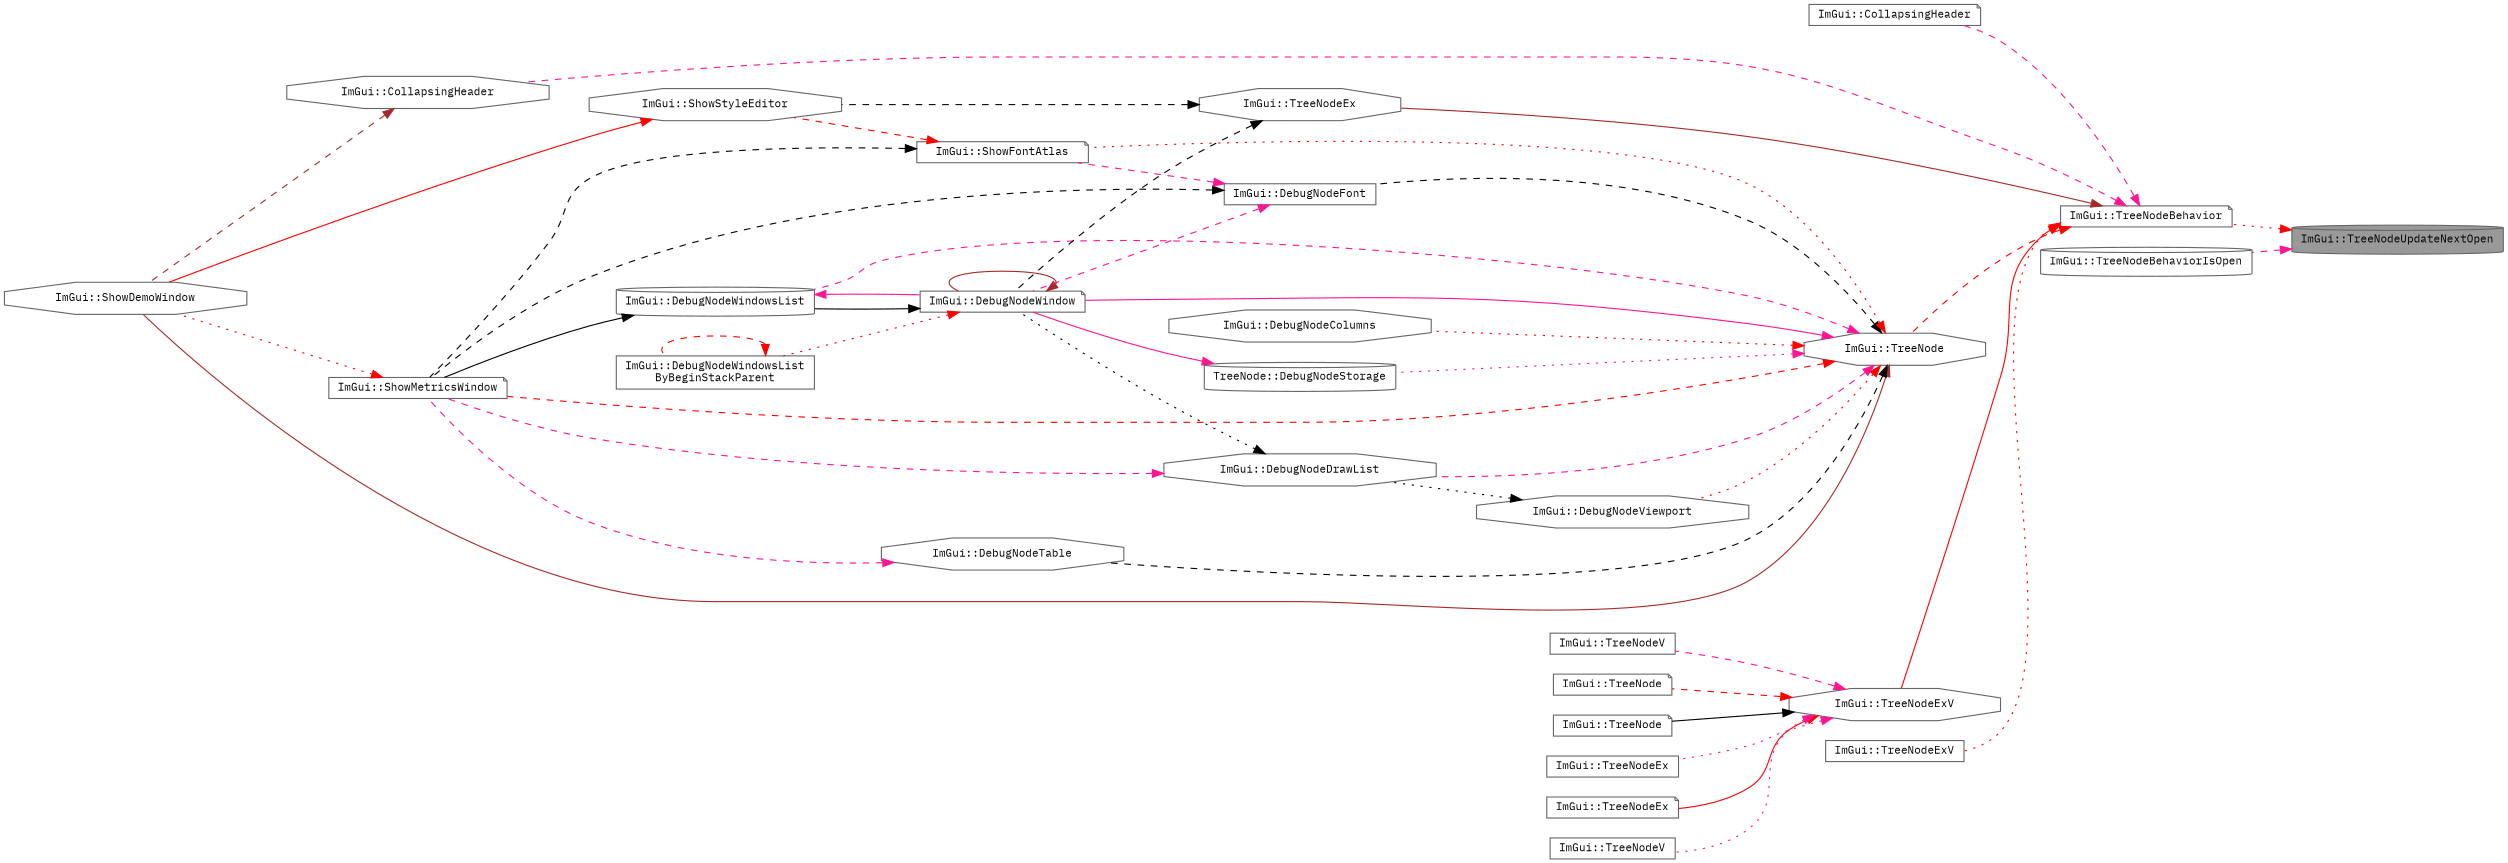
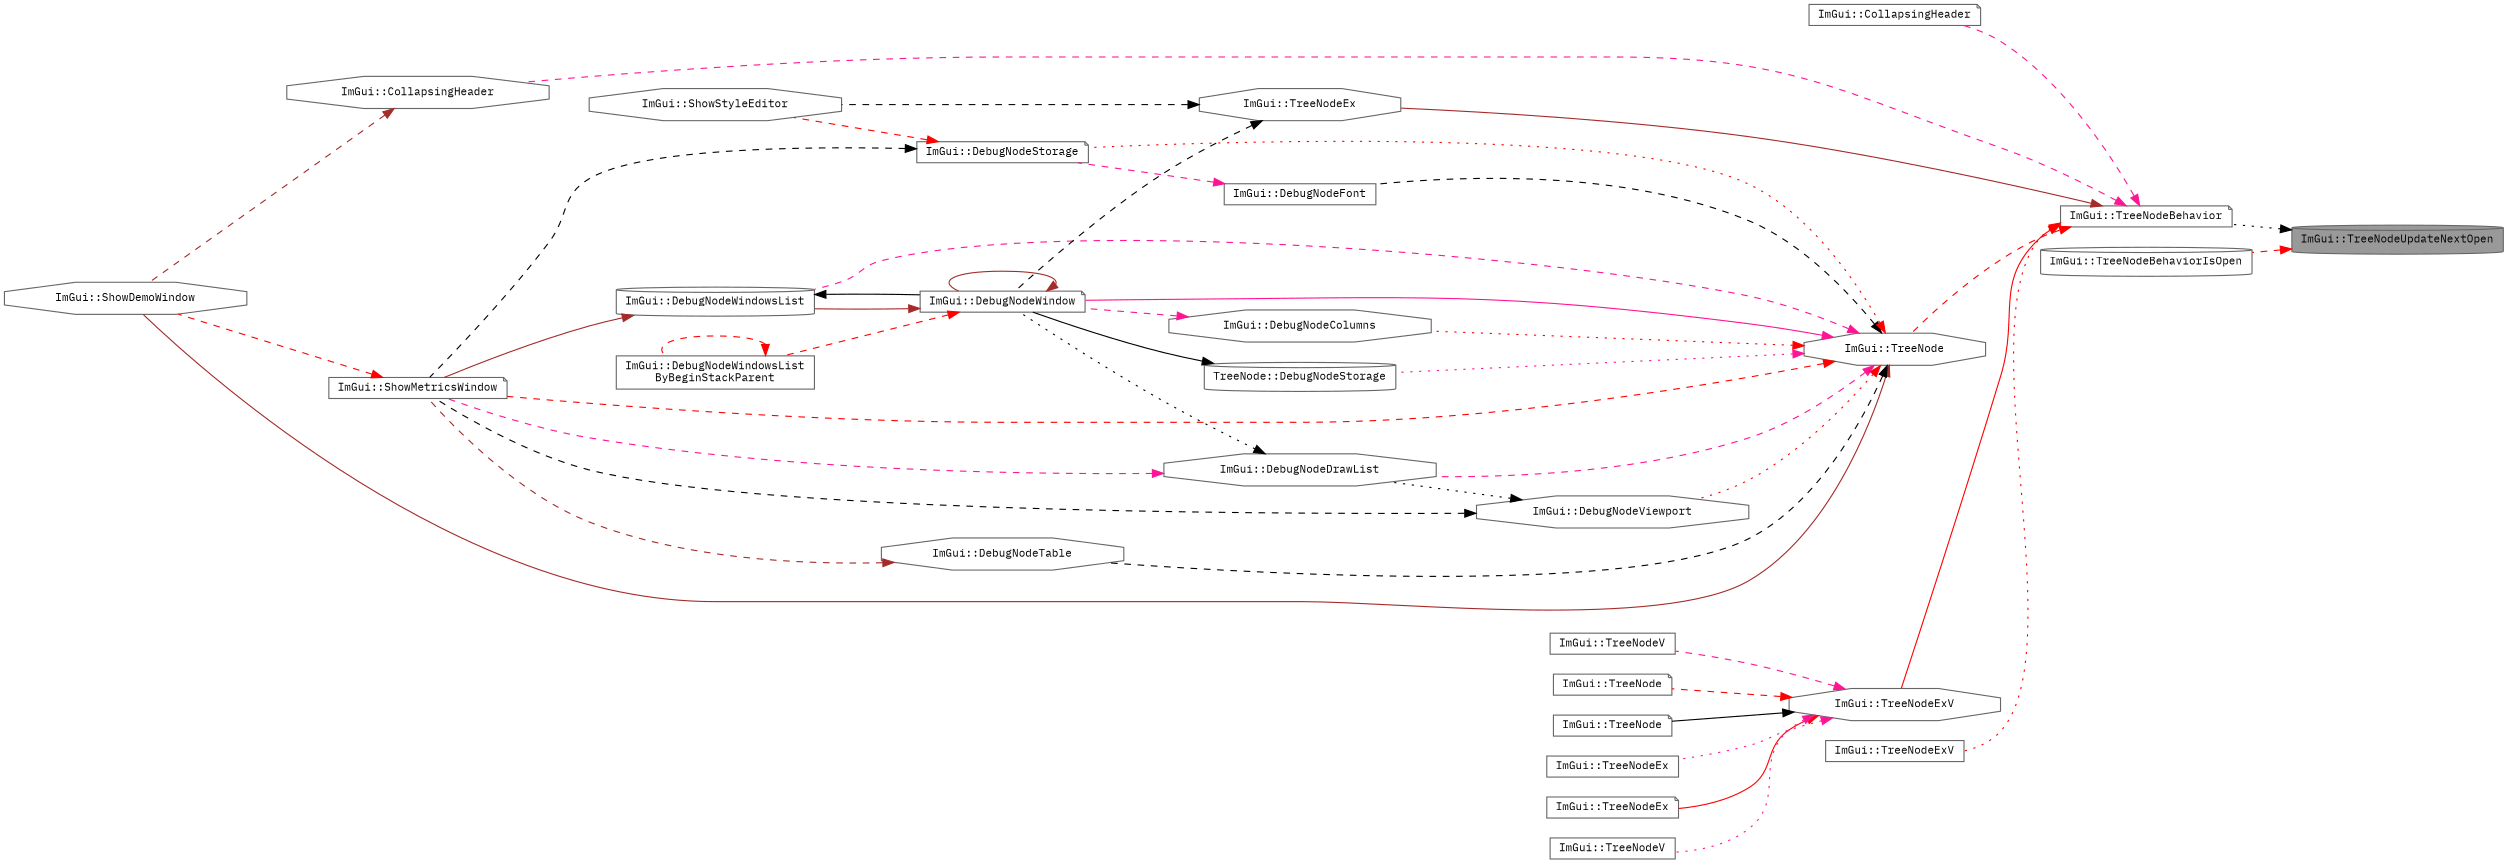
(1003, 152) -> (1003, 152)
(403, 197) -> none
(804, 218) -> (941, 505)
(2256, 227) -> (2256, 227)
(1146, 250) -> (1131, 312)
(2266, 251) -> (2266, 251)
(873, 294) -> (873, 294)
(862, 309) -> (862, 309)
(866, 335) -> (866, 335)
(1117, 340) -> (1117, 340)
(275, 344) -> (275, 344)
(532, 344) -> (532, 344)
(634, 537) -> (634, 537)
